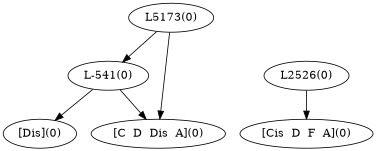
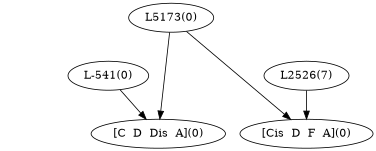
(143, 44) -> (235, 73)
(307, 76) -> (307, 76)
(40, 134) -> none
